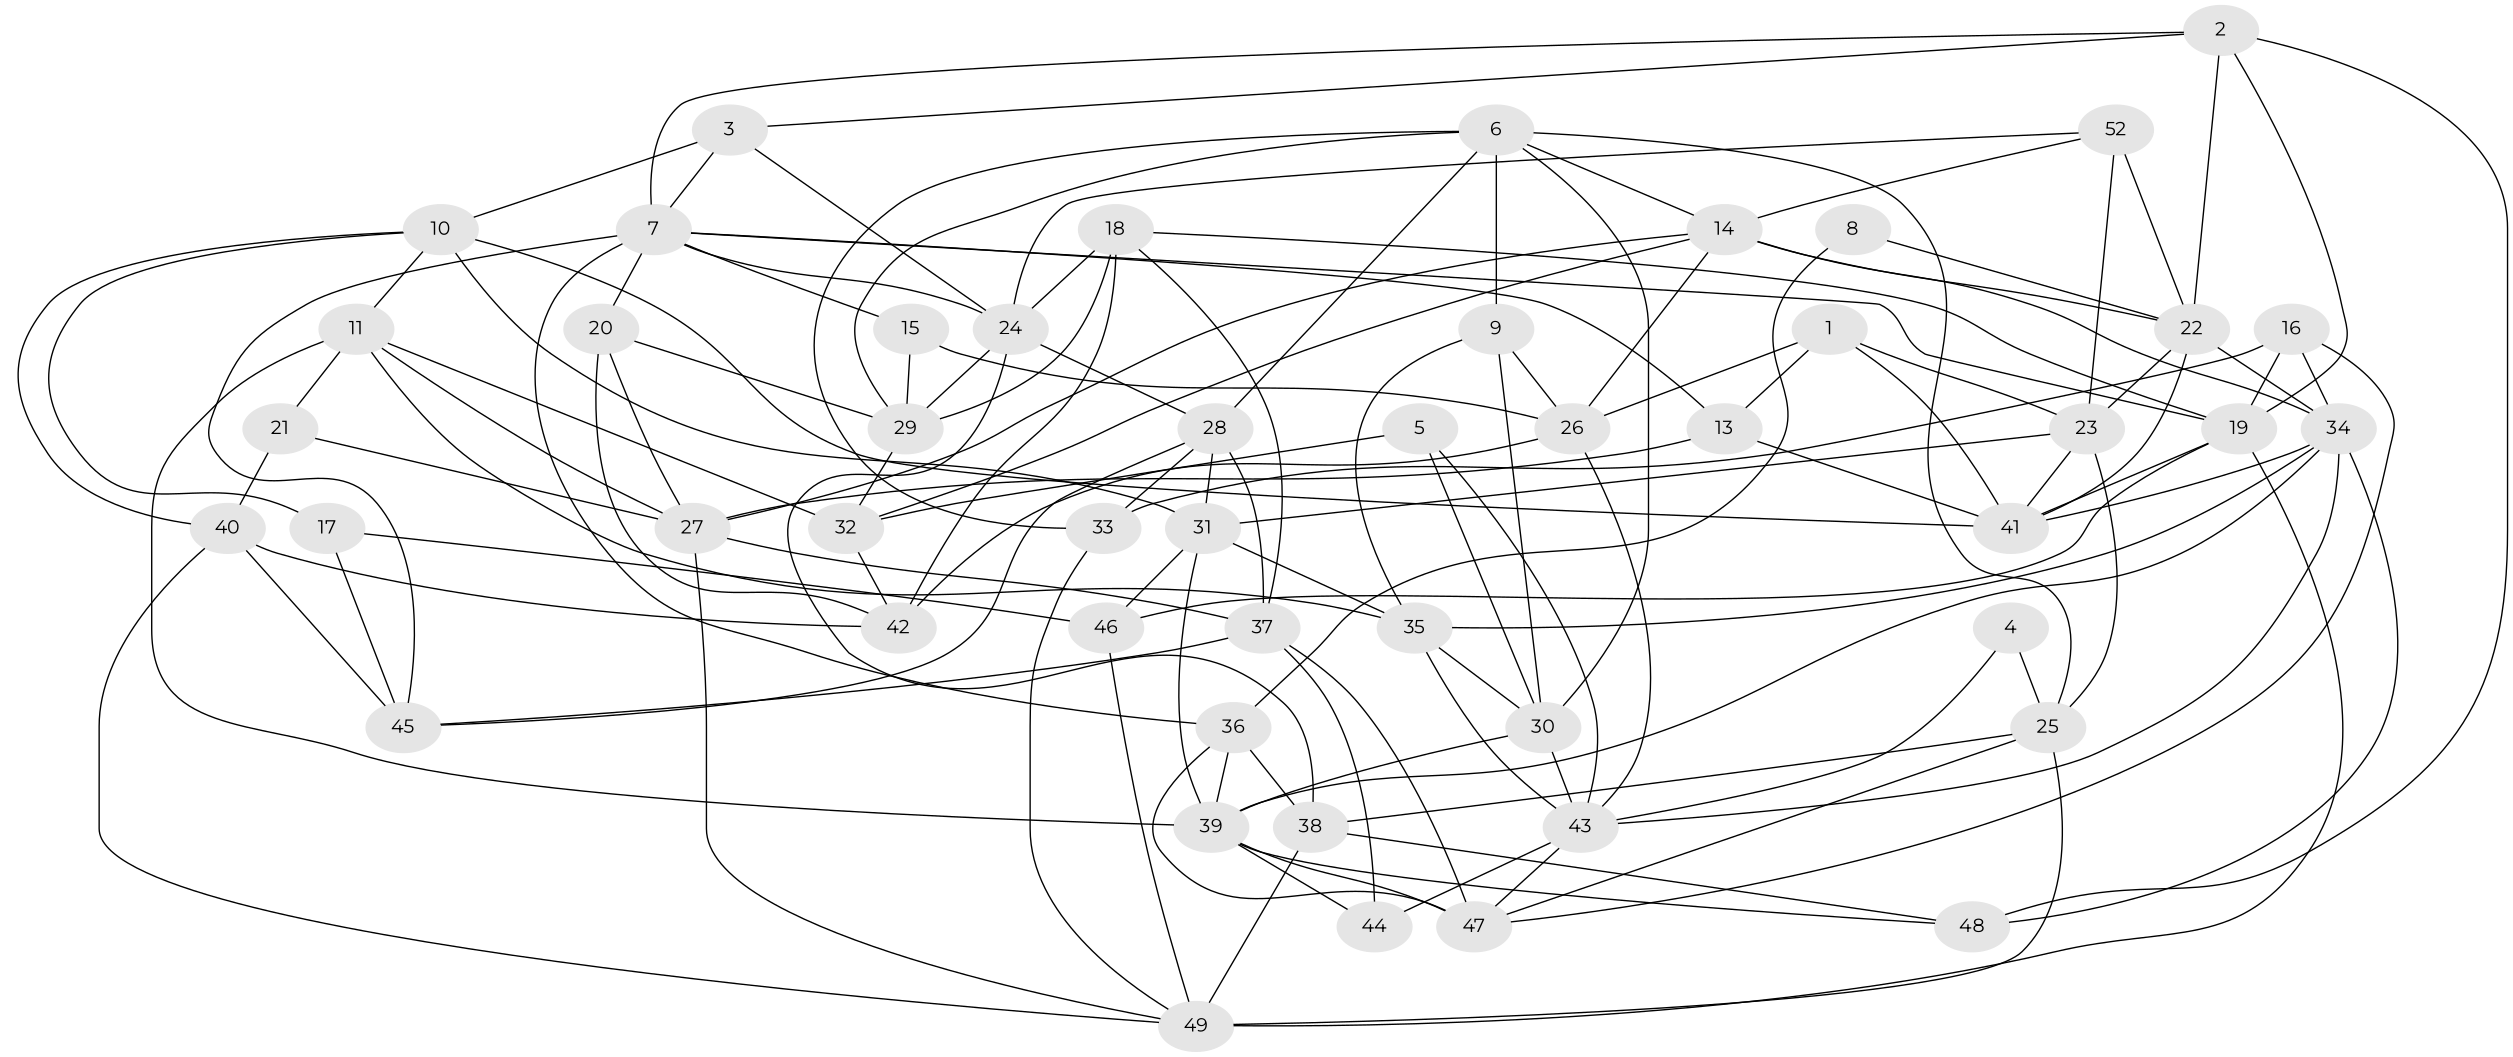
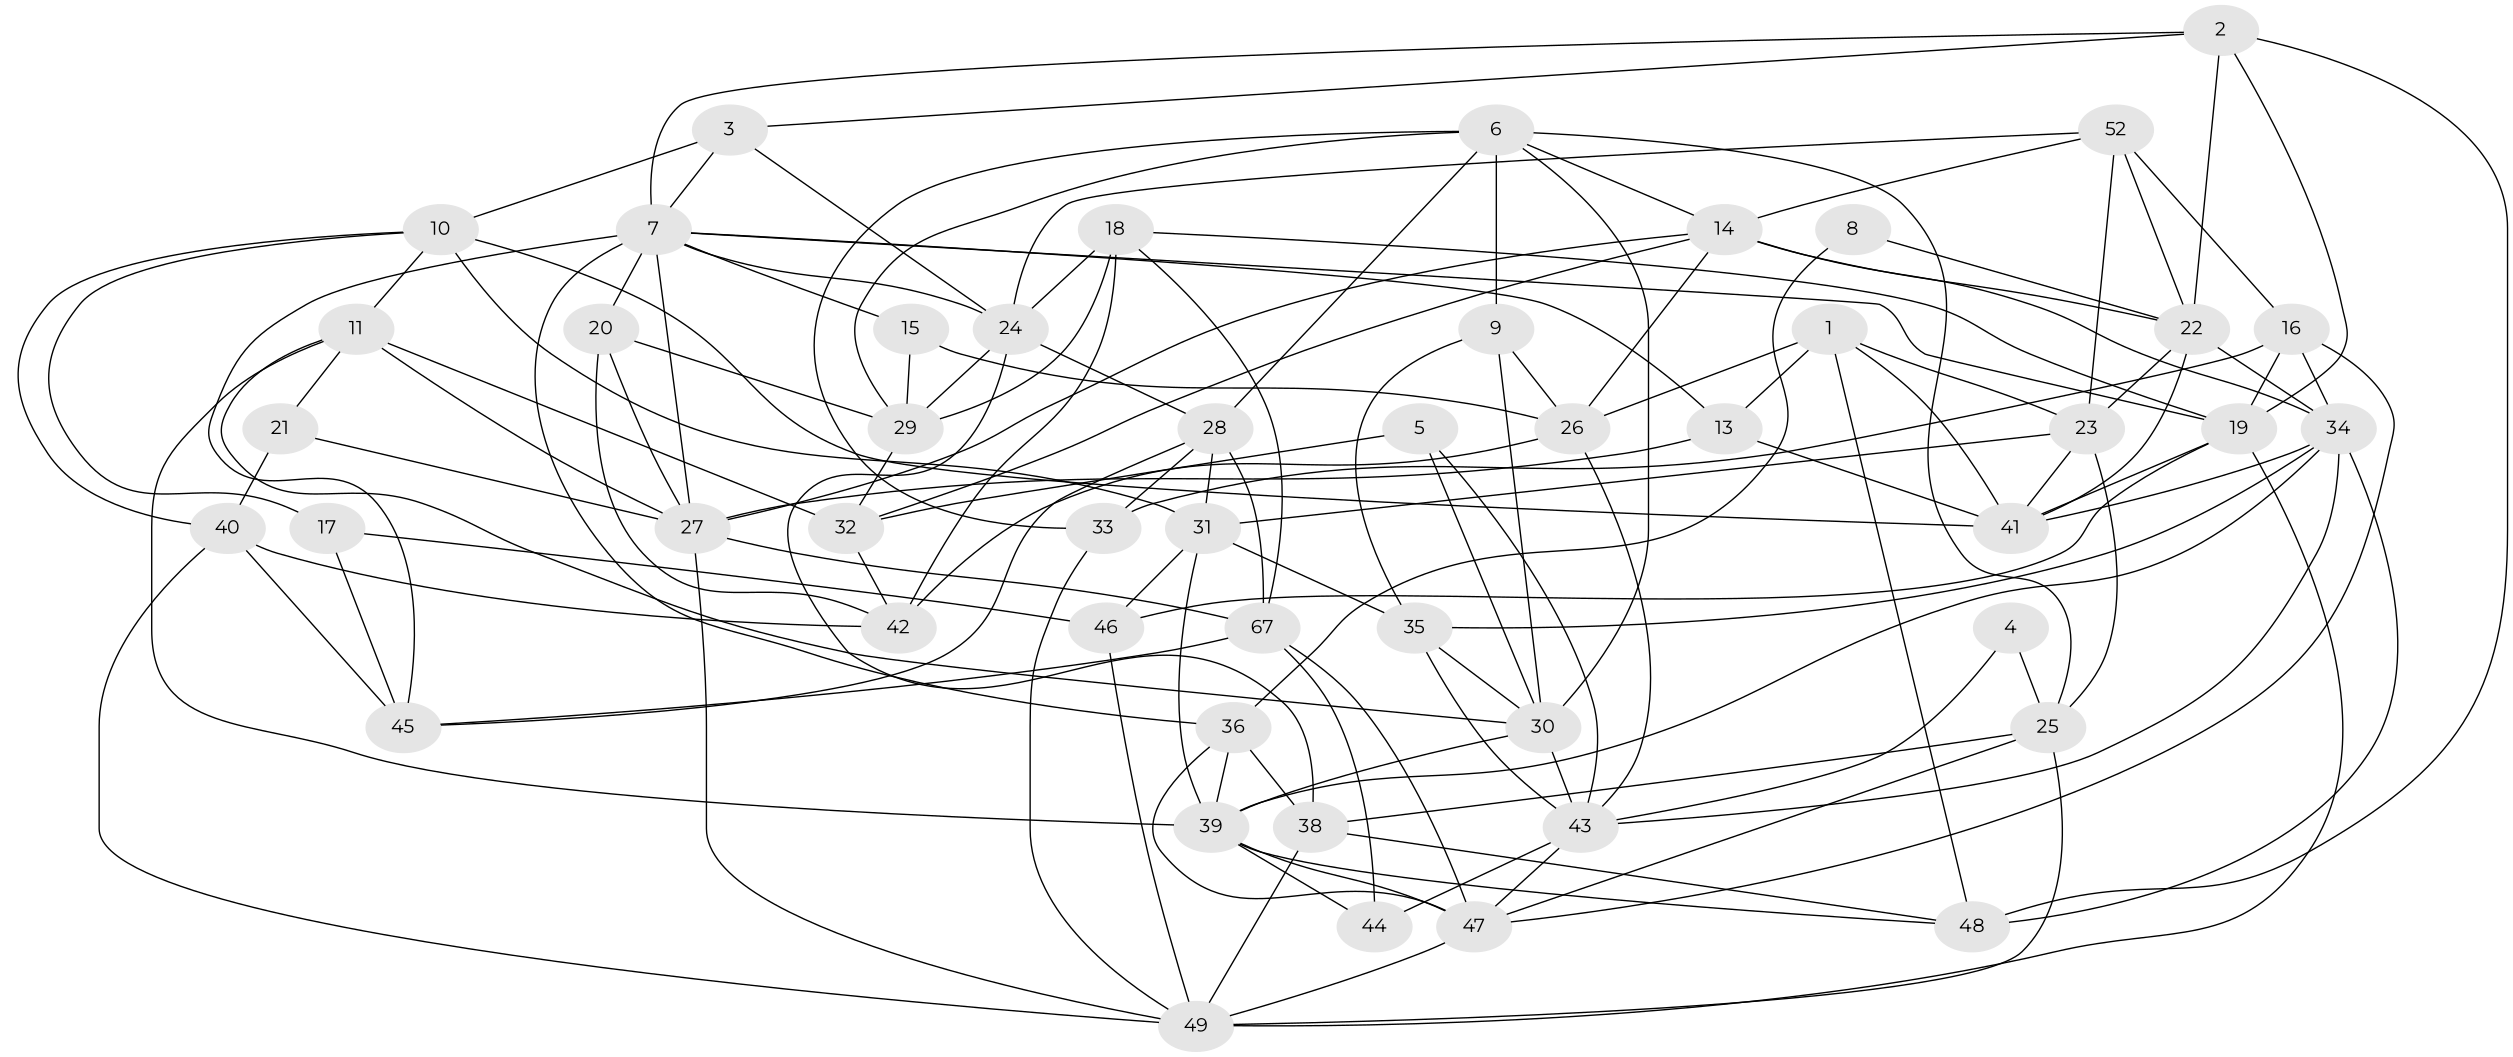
none -> (2211, 238)
none -> (673, 379)
(948, 594) -> (877, 657)
none -> (1898, 614)
(1263, 628) -> (1263, 628)
none -> (1339, 982)
